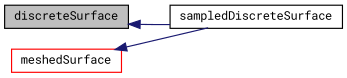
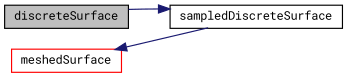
(155, 25) -> (143, 9)
